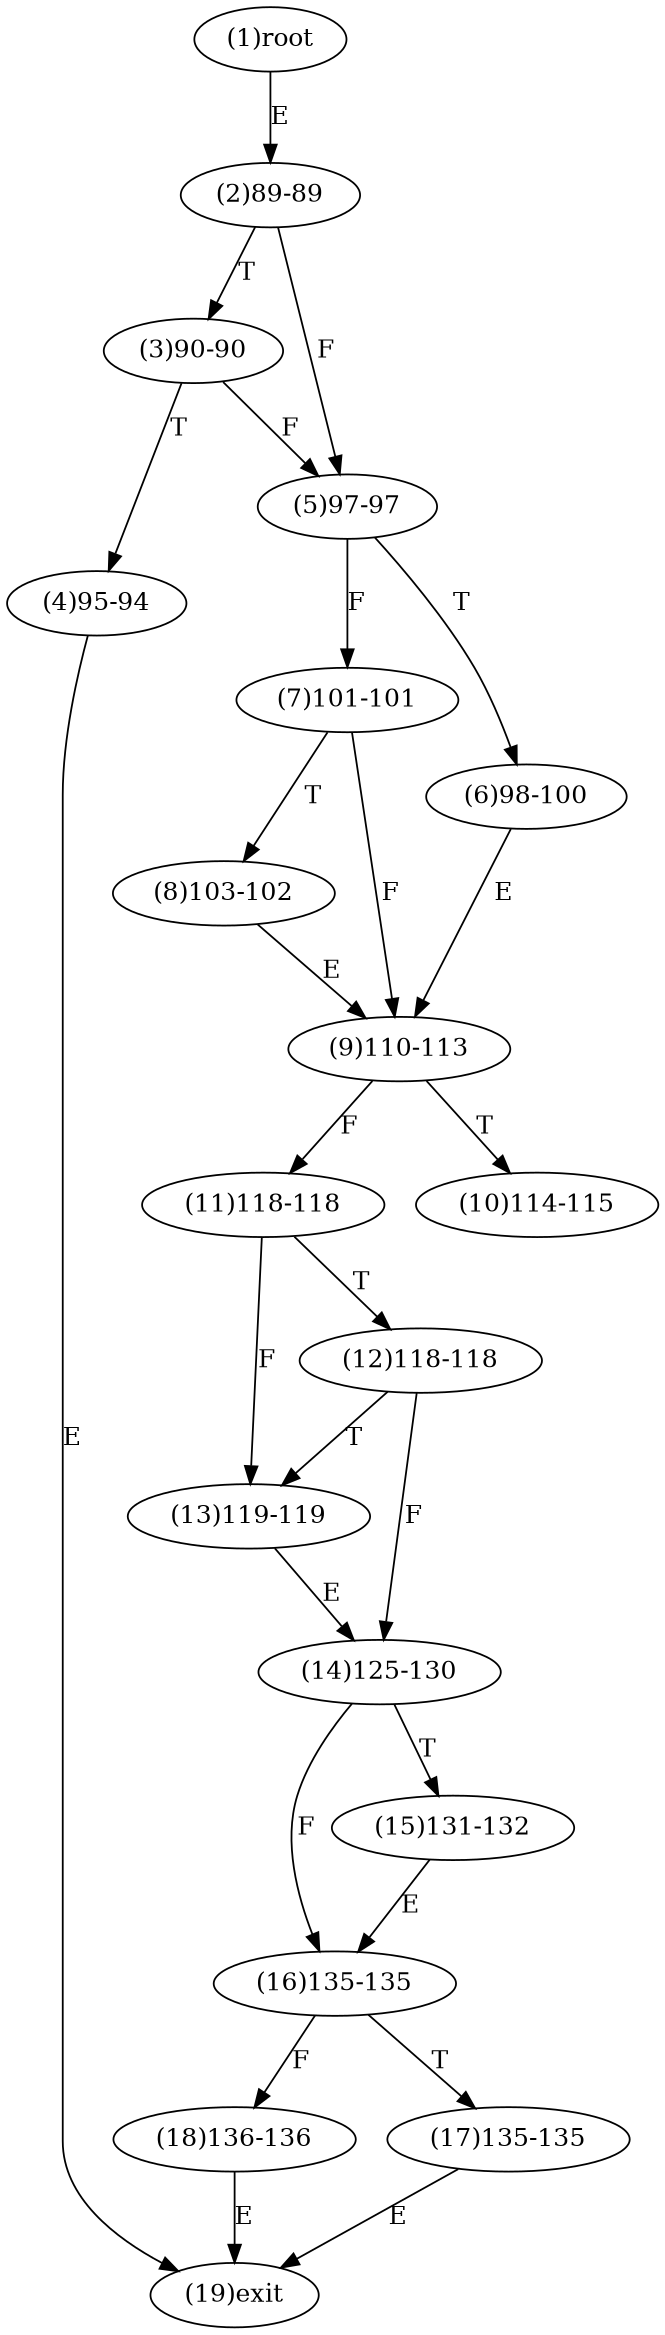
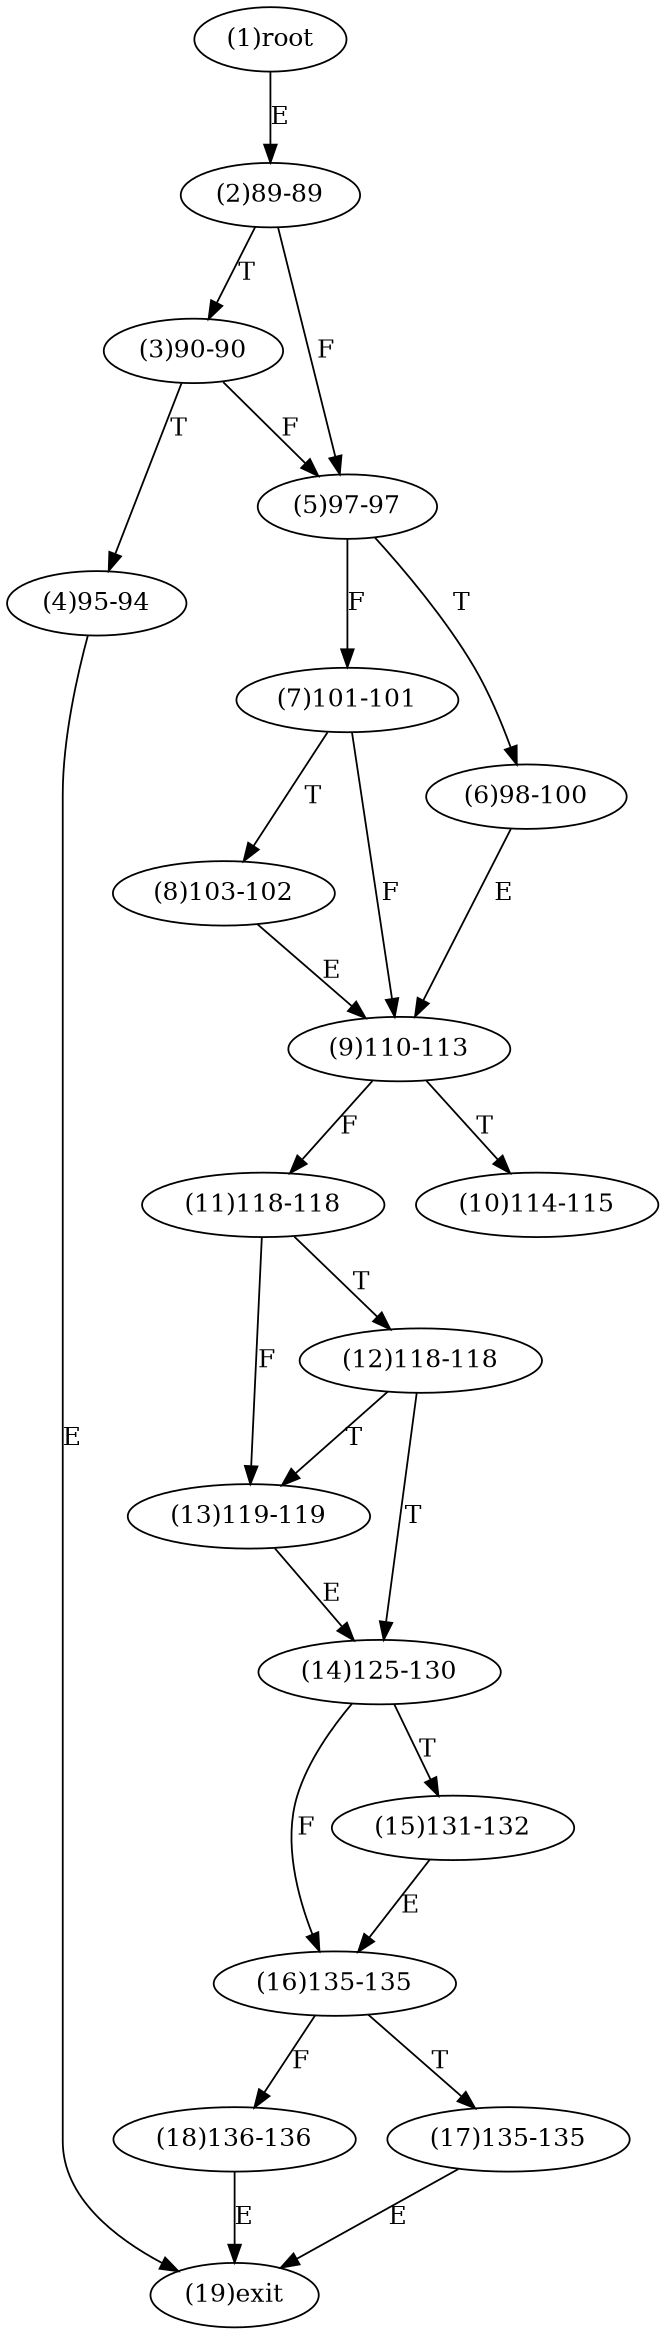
(414, 1516) -> (414, 1516)
